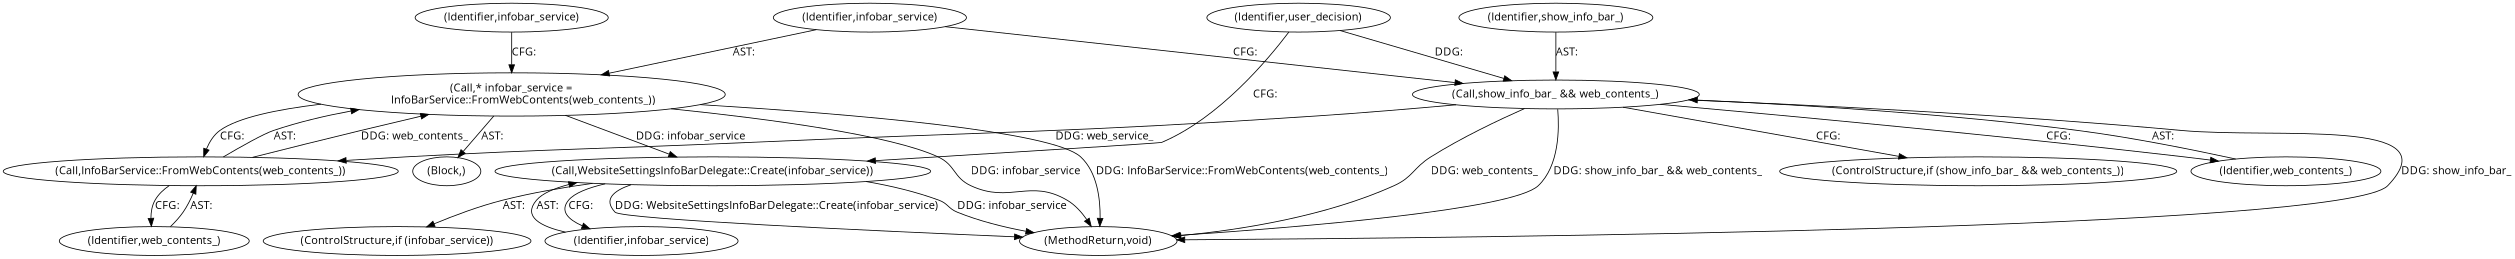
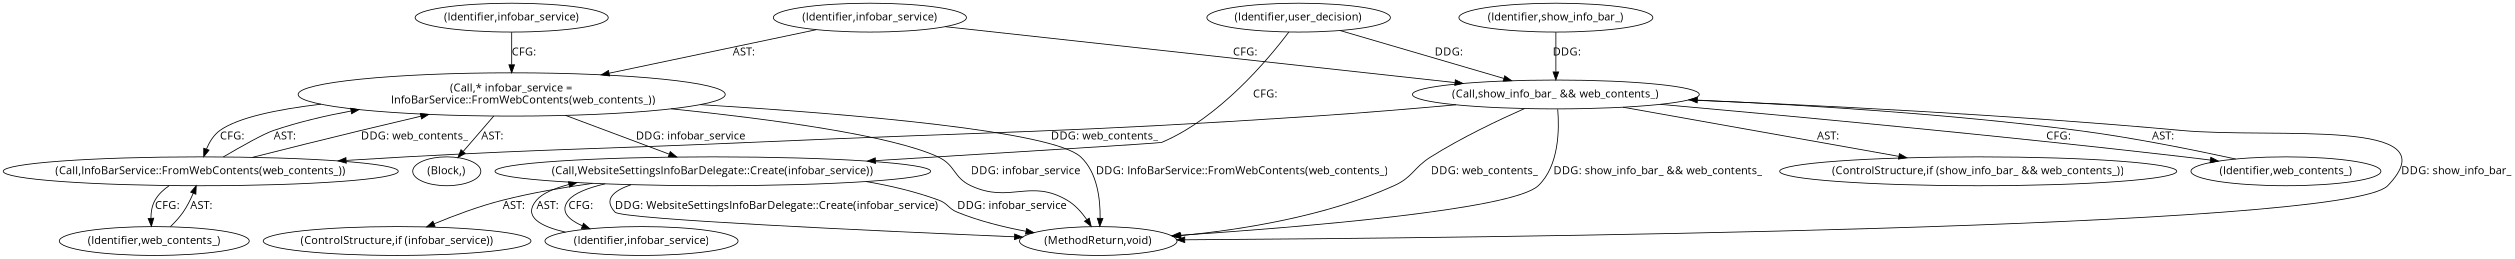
(1569, 52) -> (1569, 52)
(1105, 136) -> (1105, 136)
(1830, 136) -> (1830, 136)
